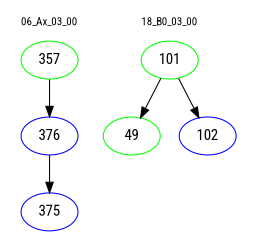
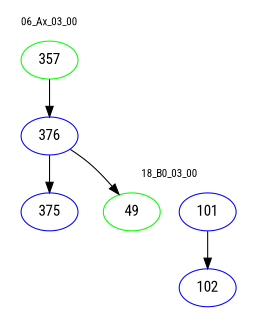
(170, 60) -> (208, 212)
(153, 93) -> (102, 175)
